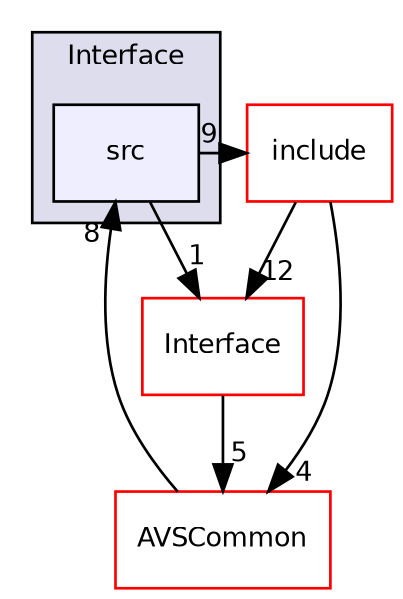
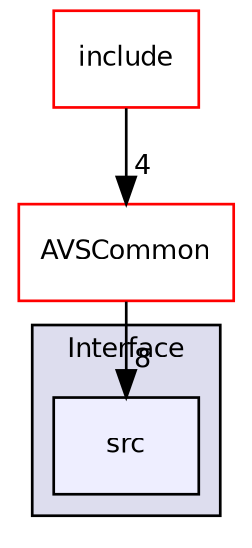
(209, 153) -> none
(223, 347) -> none
